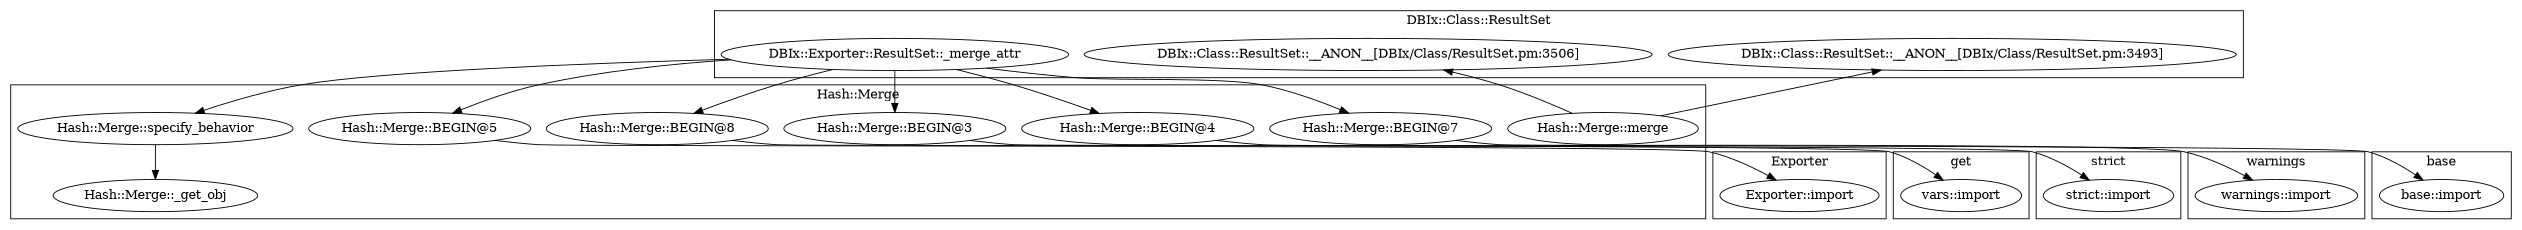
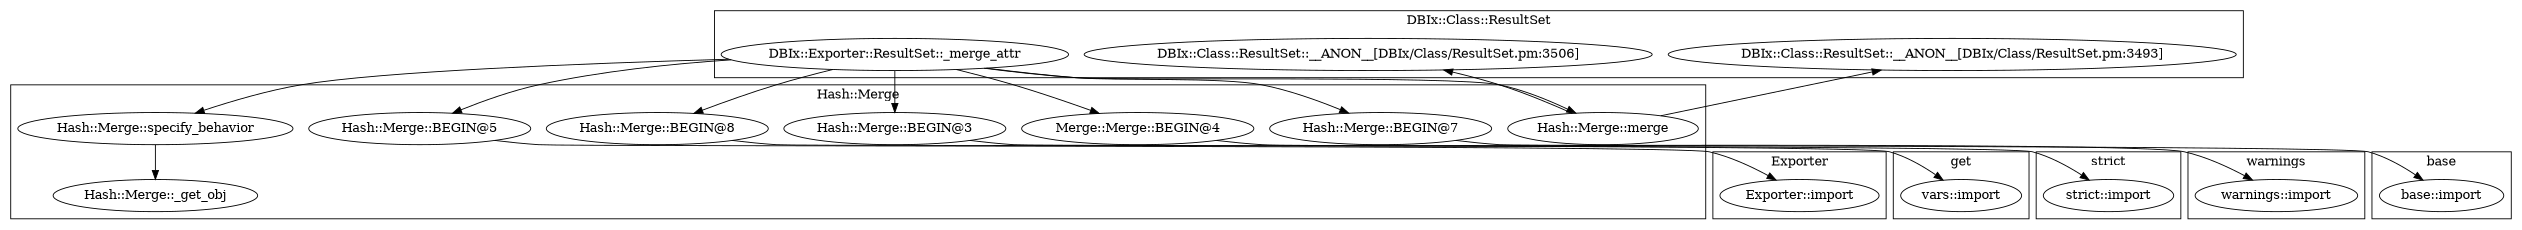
none -> (1278, 79)
(1138, 129) -> (1138, 129)
